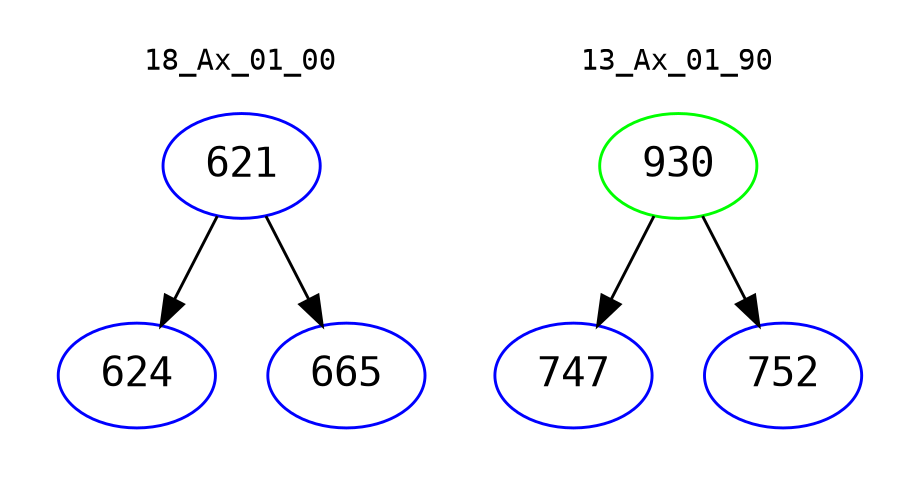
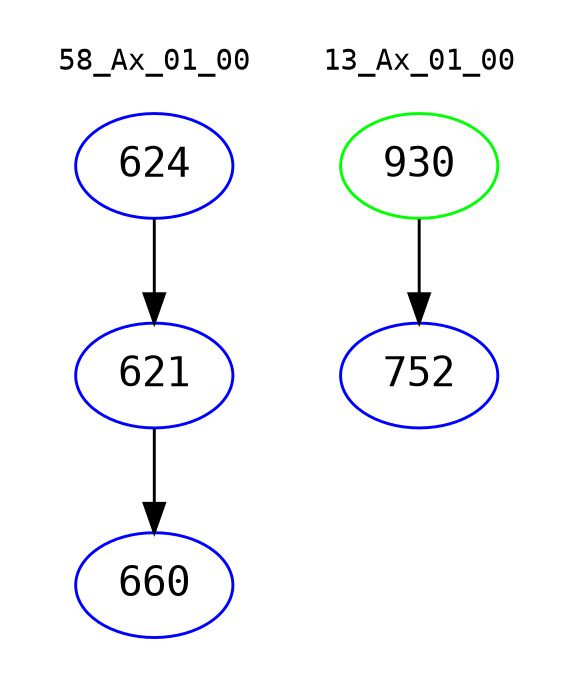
(242, 63) -> (156, 63)
(678, 63) -> (421, 63)
(196, 258) -> (154, 256)
(346, 376) -> (154, 585)
(573, 376) -> none
